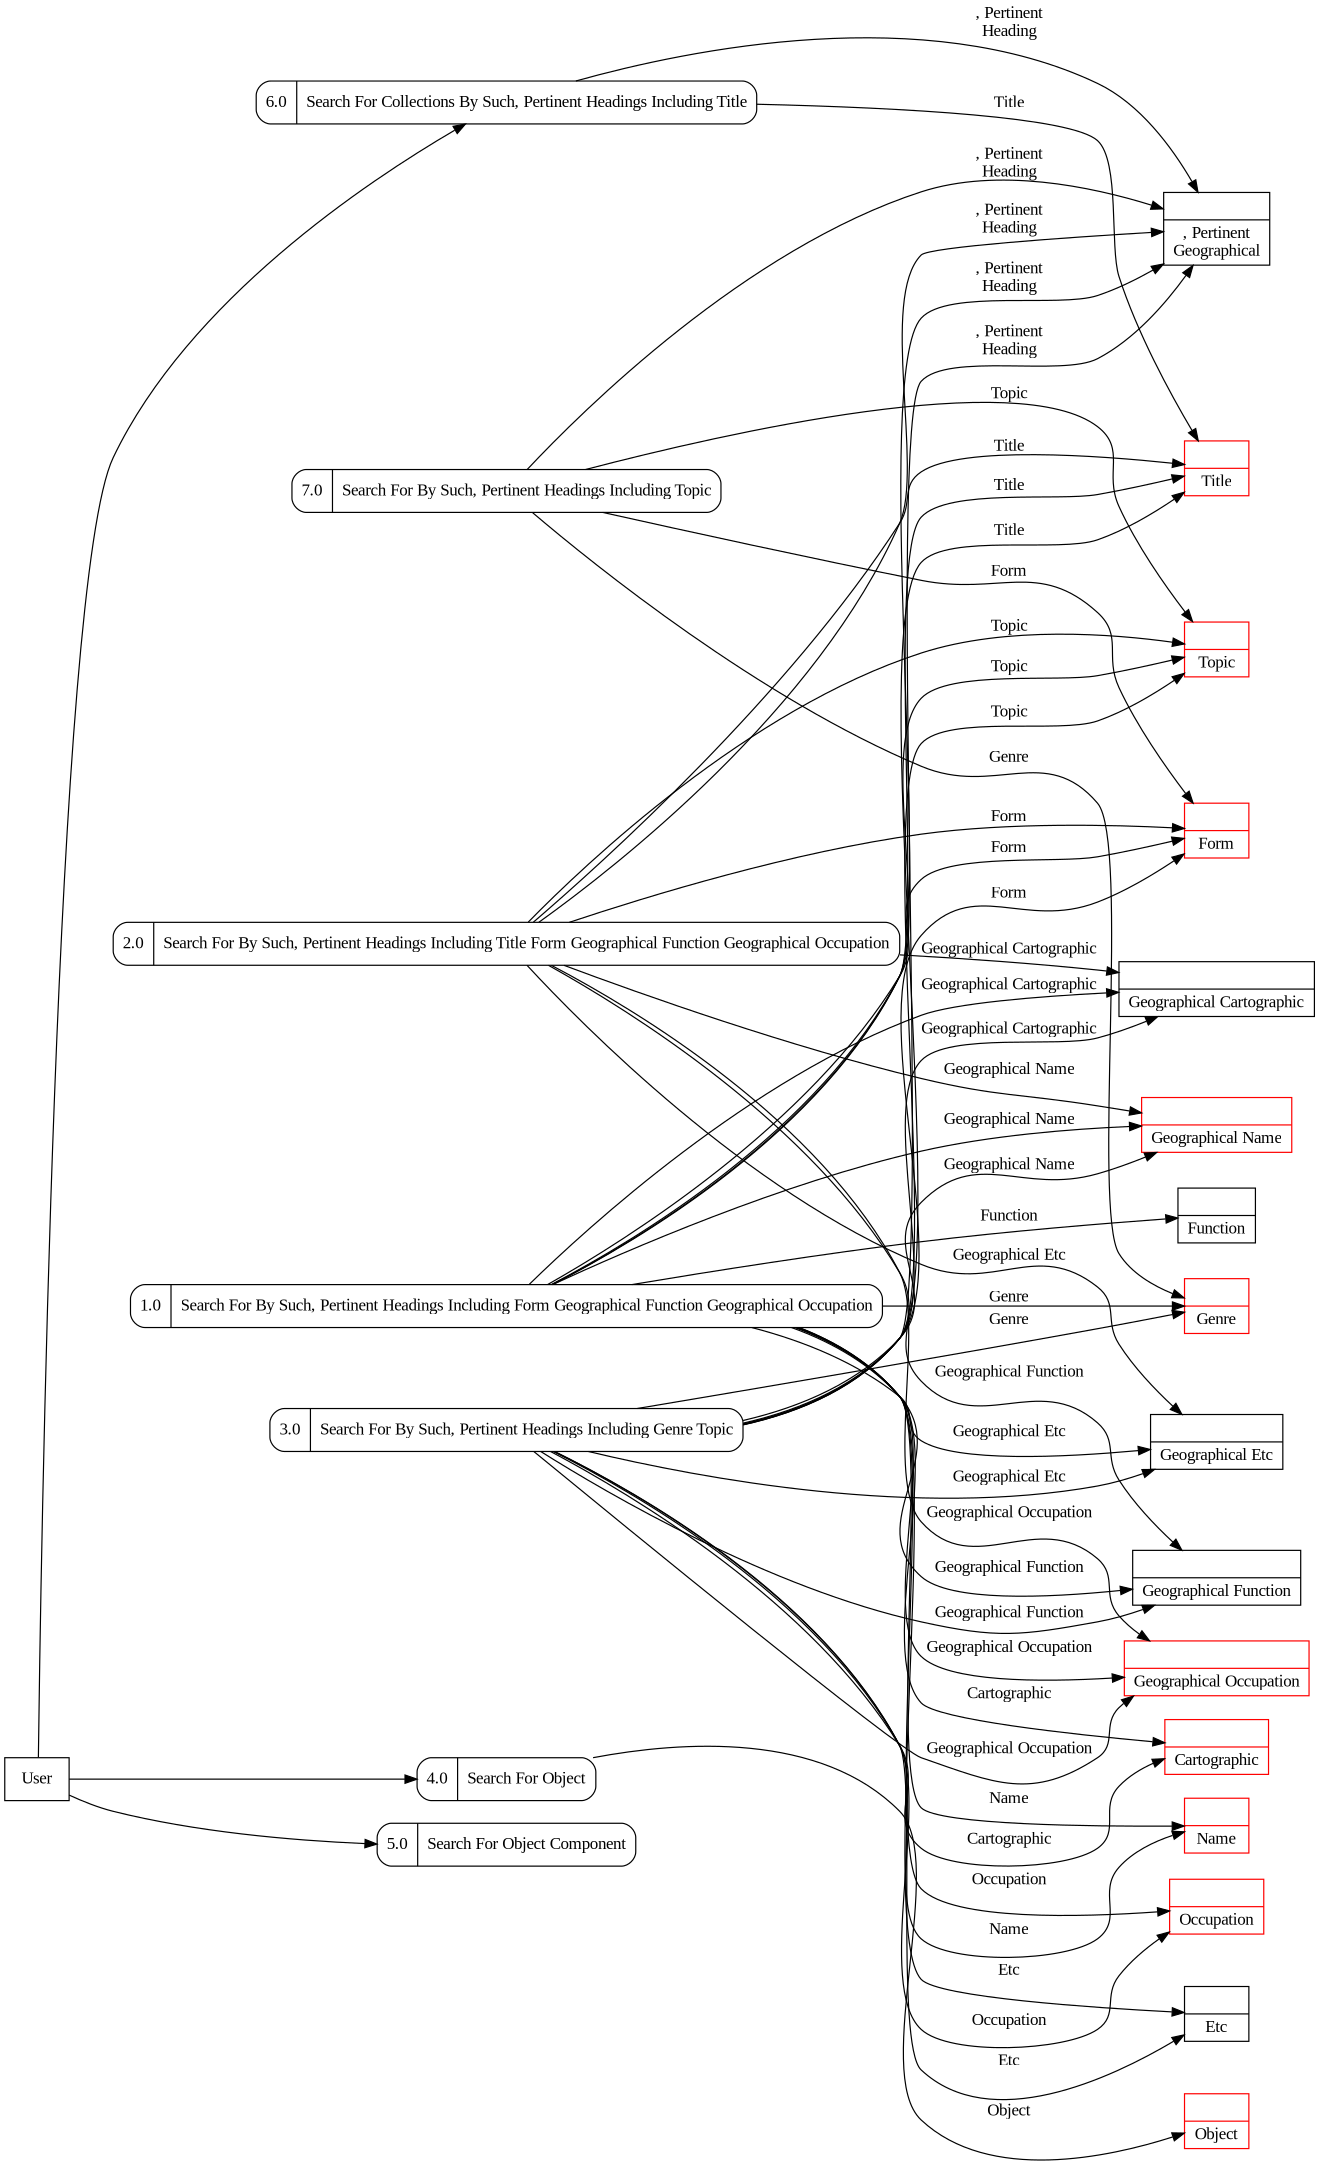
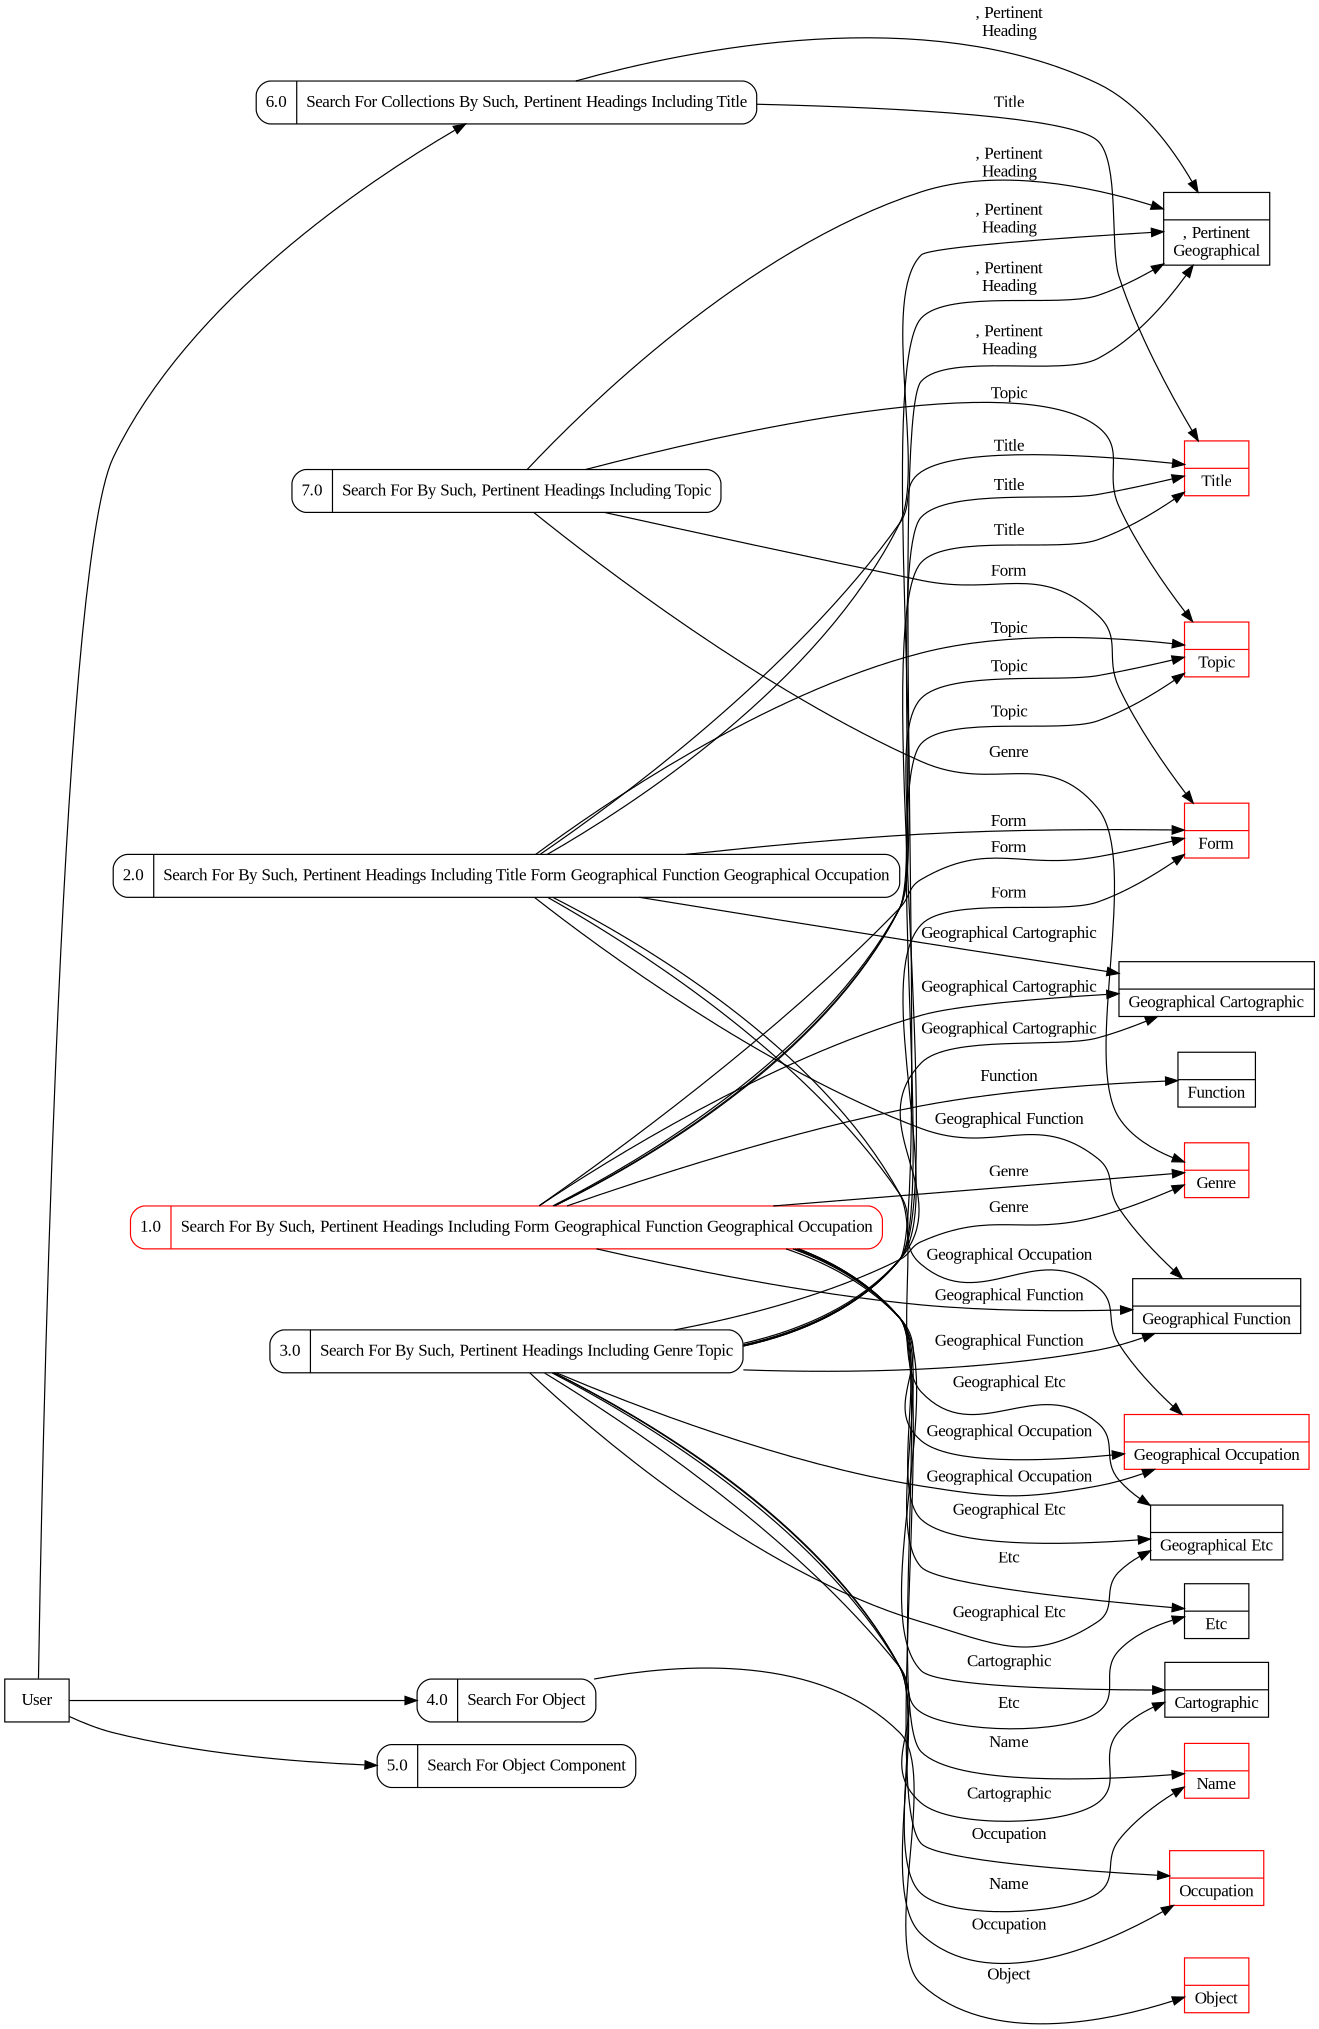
(1217, 1125) -> none
(506, 1306) -> (506, 1227)
(1217, 1747) -> (1217, 1690)
